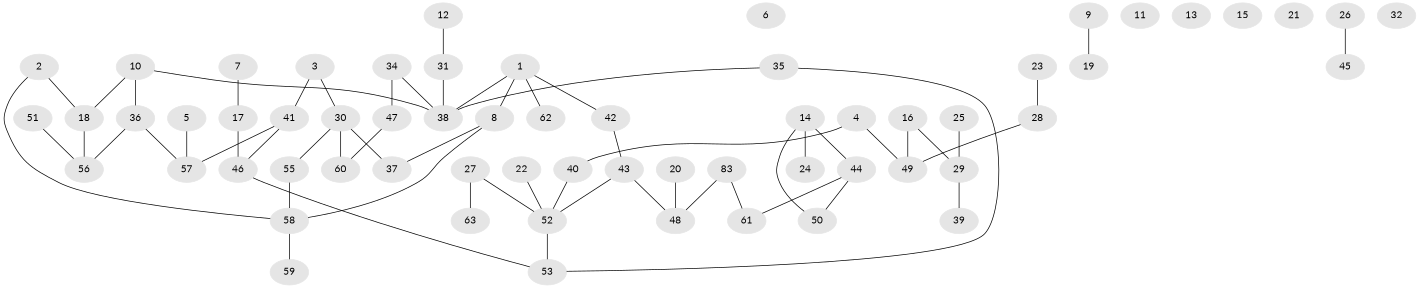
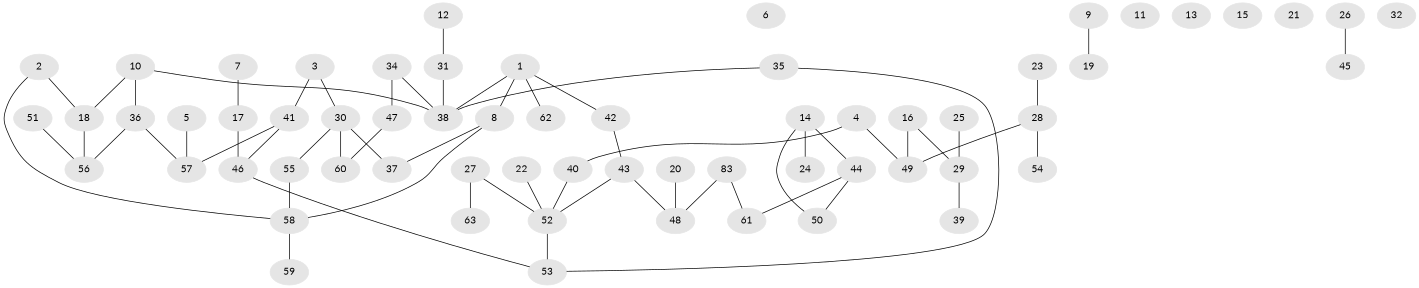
none -> (1037, 170)
